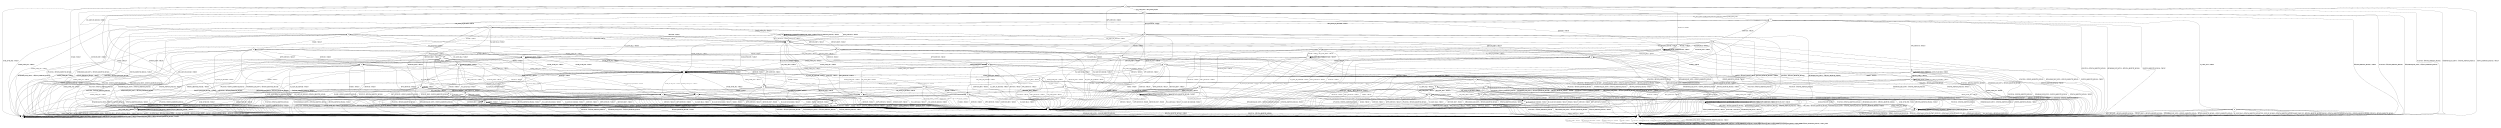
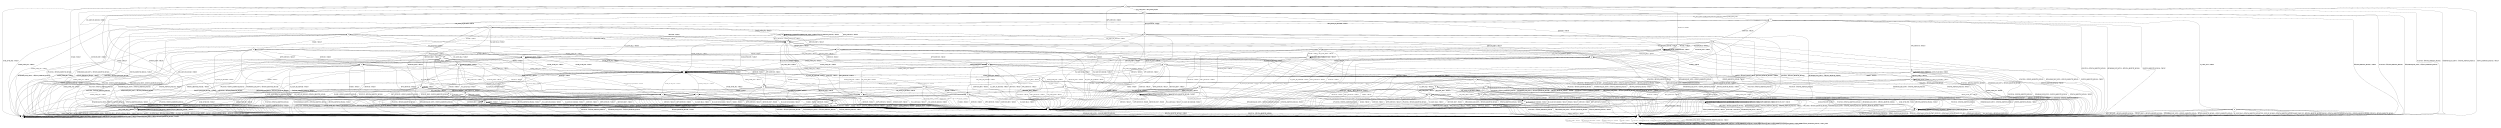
(811, 38) -> (812, 48)
(1134, 45) -> none
(1486, 53) -> (1520, 54)
none -> (1290, 60)
(683, 86) -> (696, 81)
(1810, 104) -> (1711, 107)
